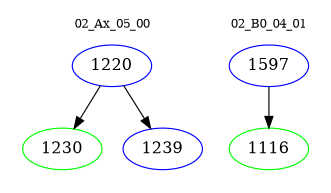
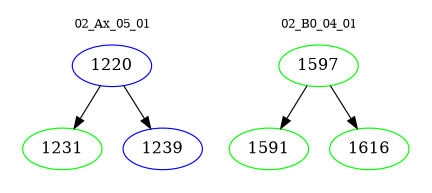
(113, 25) -> (113, 25)
(269, 66) -> (319, 66)
(62, 149) -> (62, 149)
none -> (269, 149)
(269, 149) -> (369, 149)
